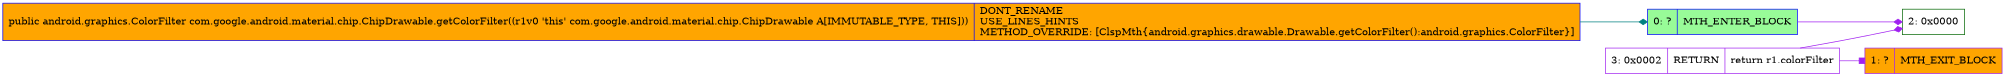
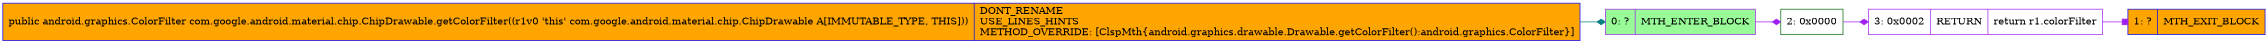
(1722, 22) -> (1680, 22)
(1847, 40) -> (1851, 22)
(1933, 61) -> (2196, 22)
